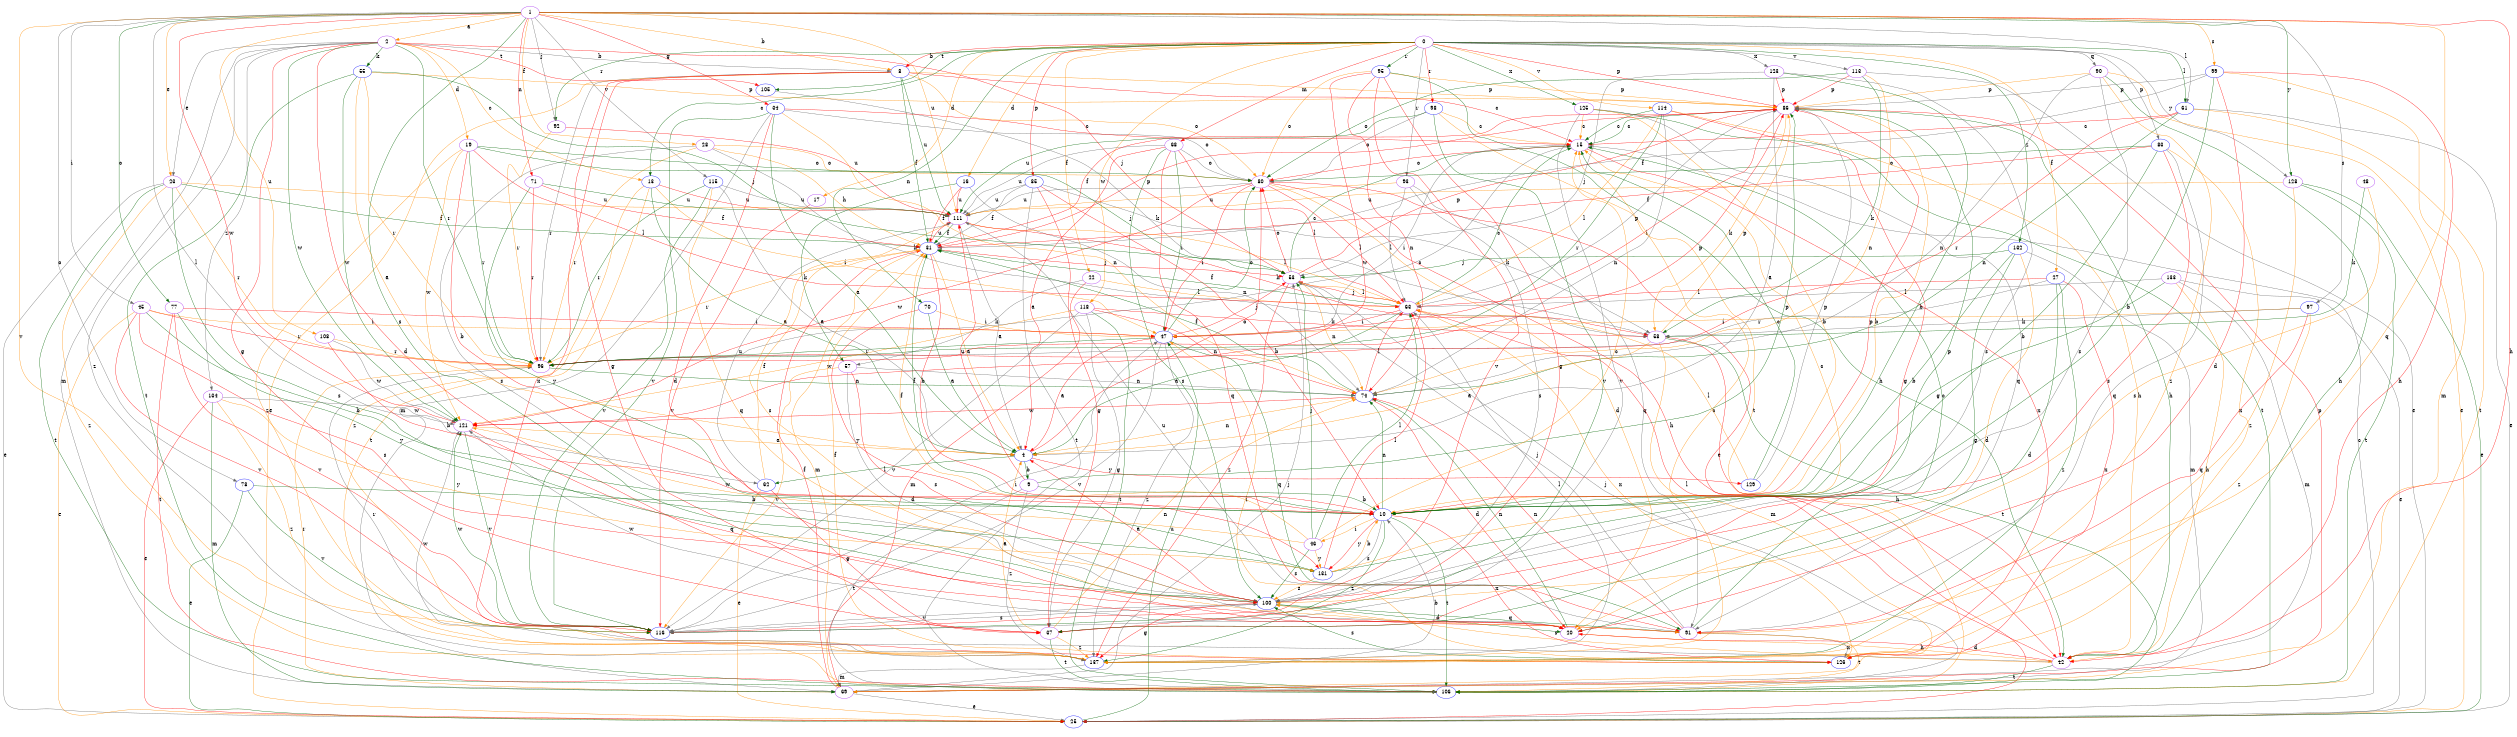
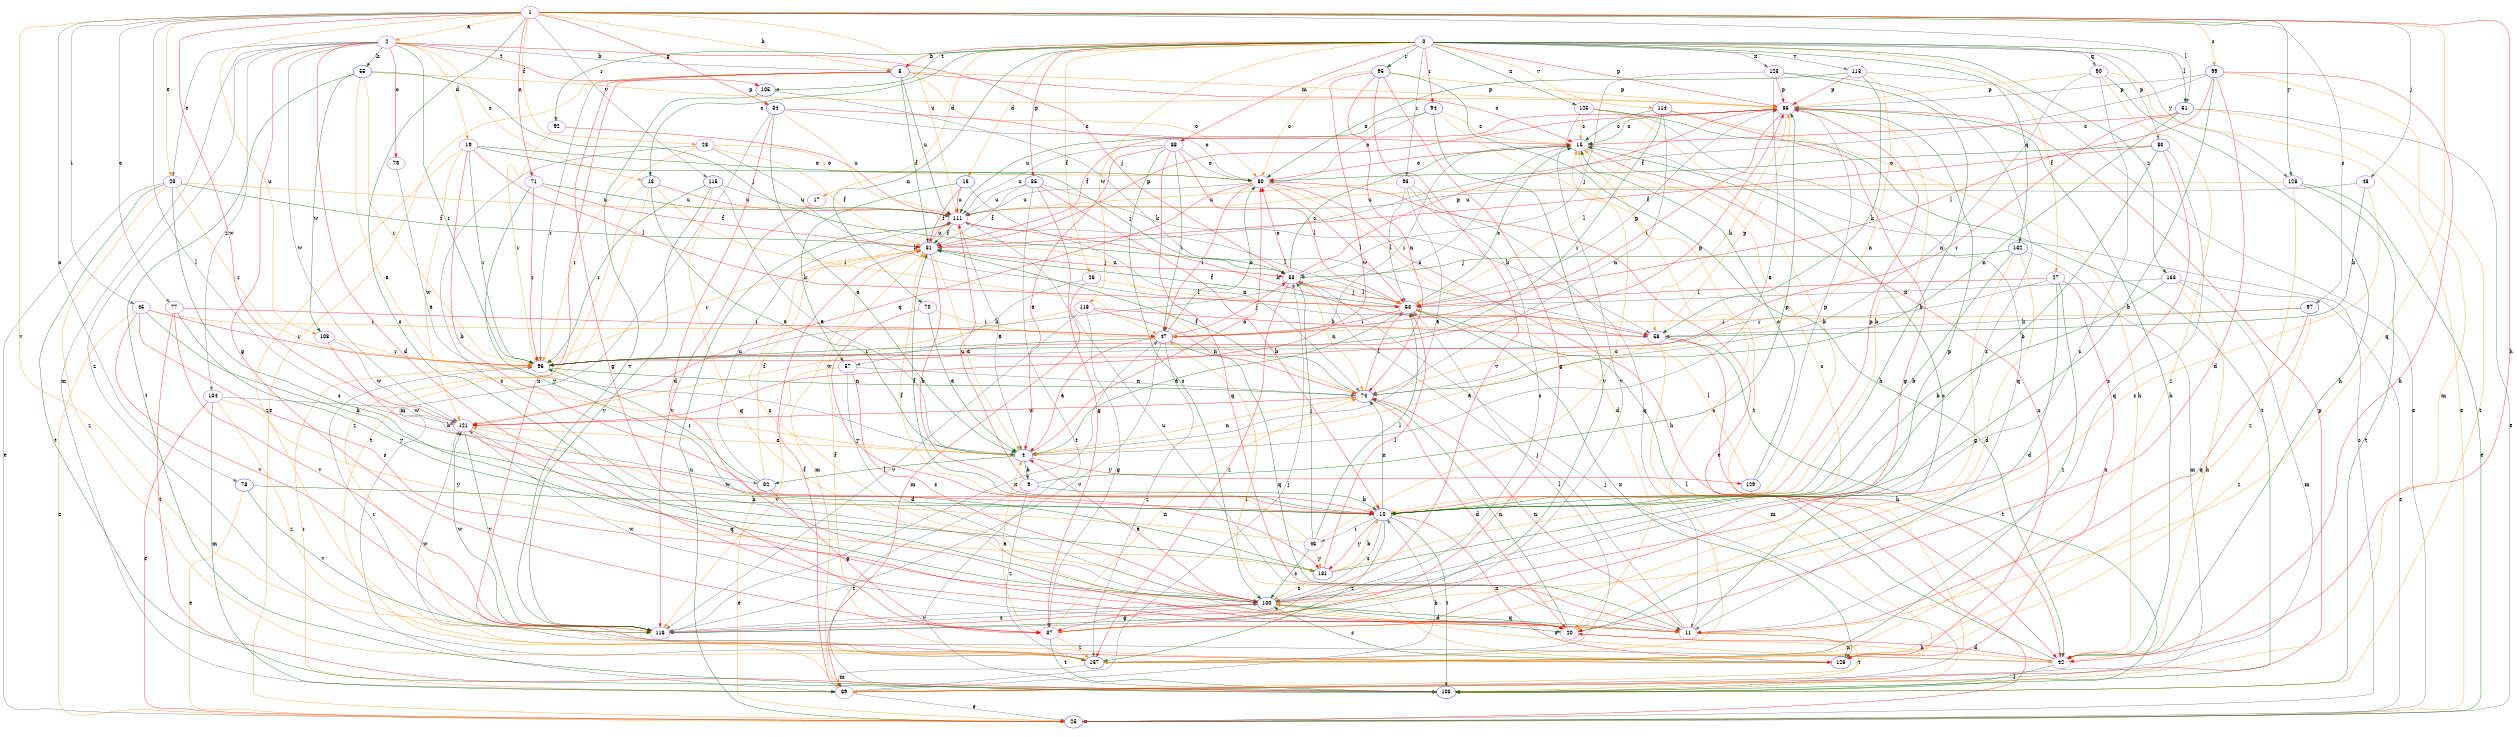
(163, 23) -> (163, 23)
none -> (1880, 53)
(543, 68) -> (1552, 15)
(1434, 108) -> (1434, 108)
(2027, 145) -> (2027, 145)
none -> (396, 164)
none -> (1732, 189)
(845, 200) -> (845, 200)
(292, 231) -> (292, 231)
none -> (1836, 232)
(1186, 239) -> (1186, 239)
(345, 266) -> (315, 196)
(1092, 278) -> (1092, 278)
(2056, 278) -> (2056, 278)
(1906, 293) -> (1906, 293)
(900, 307) -> (900, 307)
(928, 307) -> (928, 307)
(651, 378) -> (637, 339)
(1938, 396) -> (1938, 396)
none -> (1329, 412)
none -> (672, 422)
(2211, 482) -> none
(1016, 485) -> (1016, 485)
(1616, 488) -> (1616, 488)
(1682, 488) -> (1682, 488)
(1350, 530) -> (1350, 530)
(1158, 561) -> (697, 549)
(1634, 576) -> (1634, 576)
(1183, 612) -> (1158, 611)
(660, 633) -> (660, 633)
(1688, 633) -> (1688, 633)
(1071, 638) -> none
(2014, 678) -> (2014, 678)
(260, 711) -> (260, 711)
